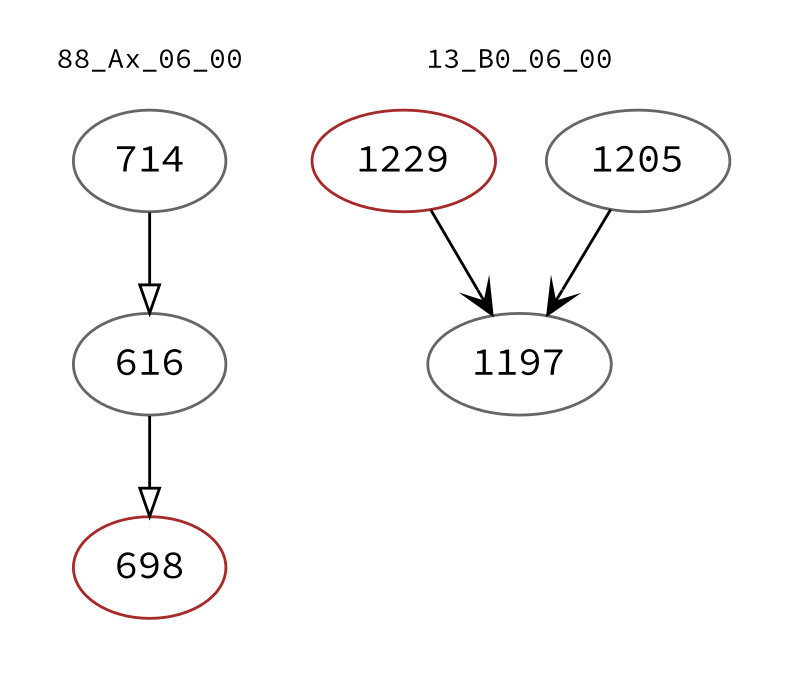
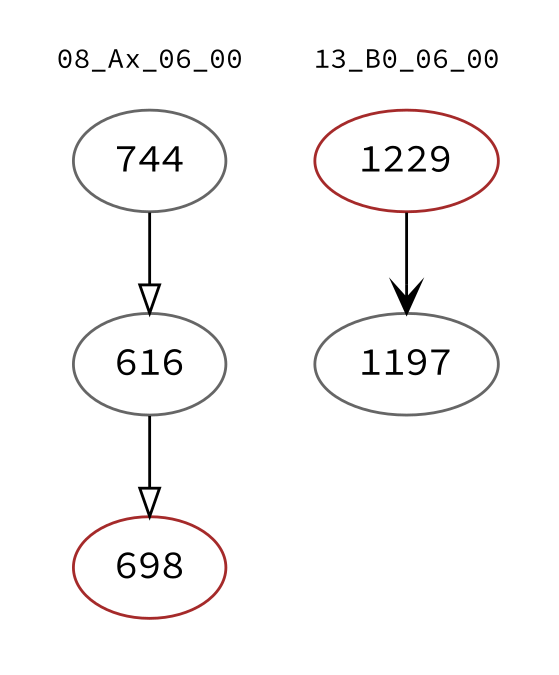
(151, 61) -> (151, 61)
(150, 161) -> (150, 161)
(638, 161) -> none
